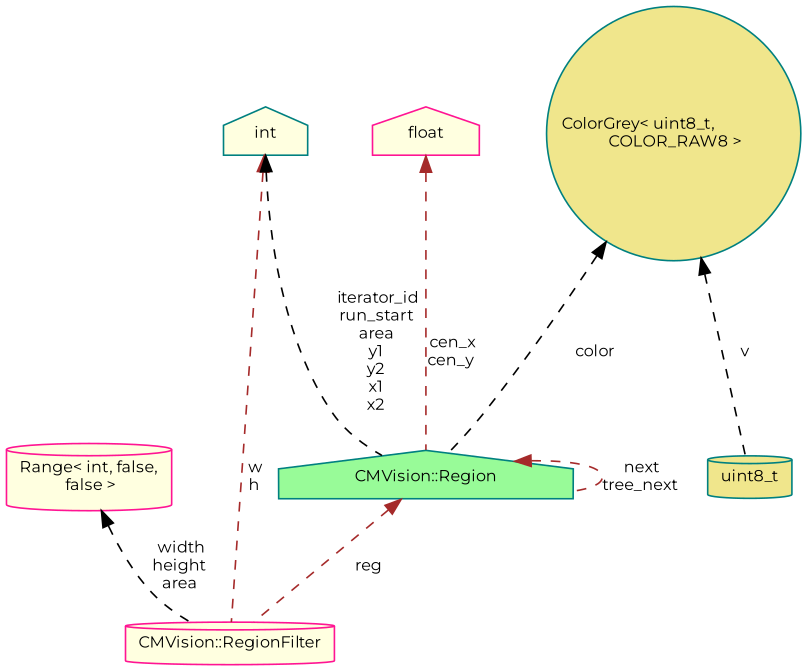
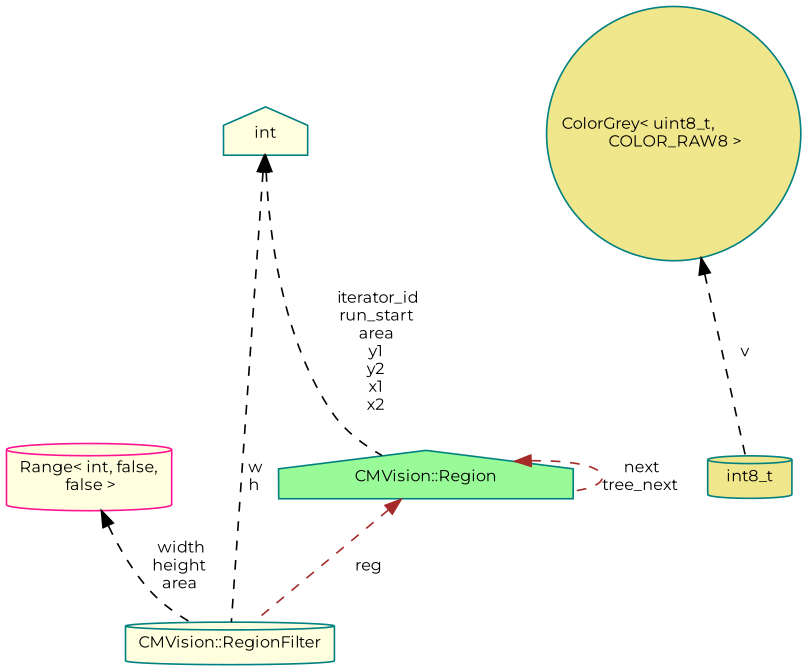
(426, 134) -> none
(526, 357) -> none
(247, 397) -> (247, 397)
(750, 477) -> (750, 477)
(230, 643) -> (230, 643)
